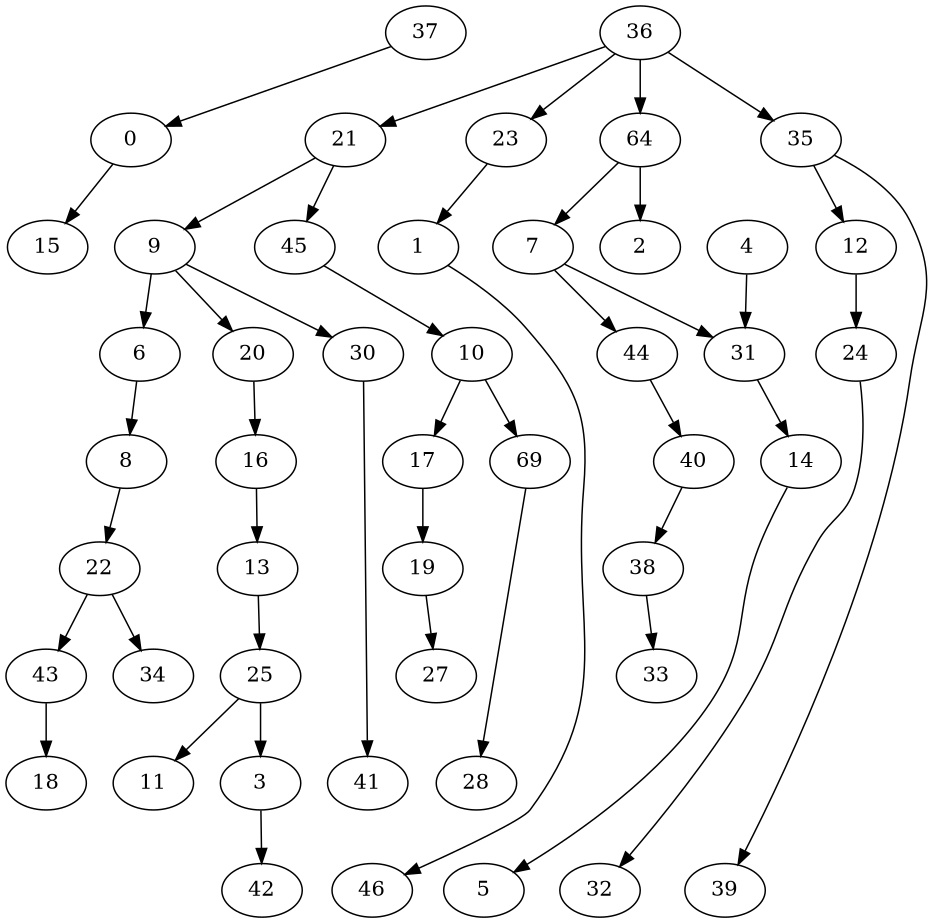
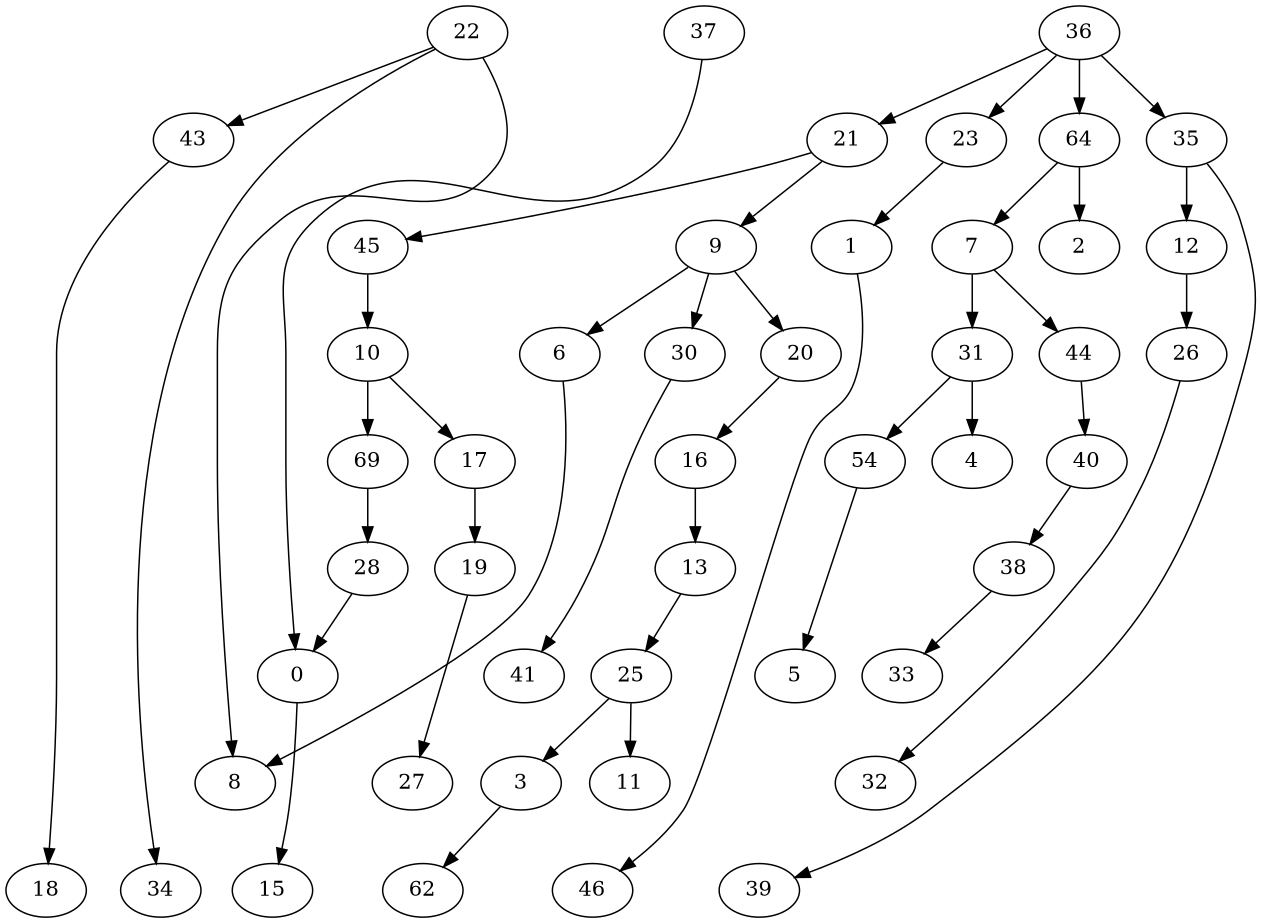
(746, 293) -> (972, 401)
(856, 354) -> (1187, 354)
(801, 462) -> (865, 462)
(115, 508) -> (223, 297)
none -> (337, 616)
(262, 890) -> (423, 890)
